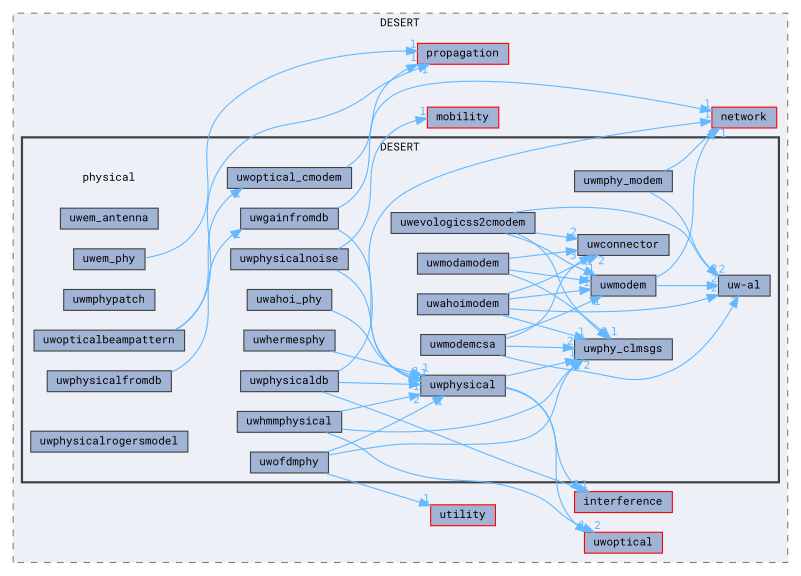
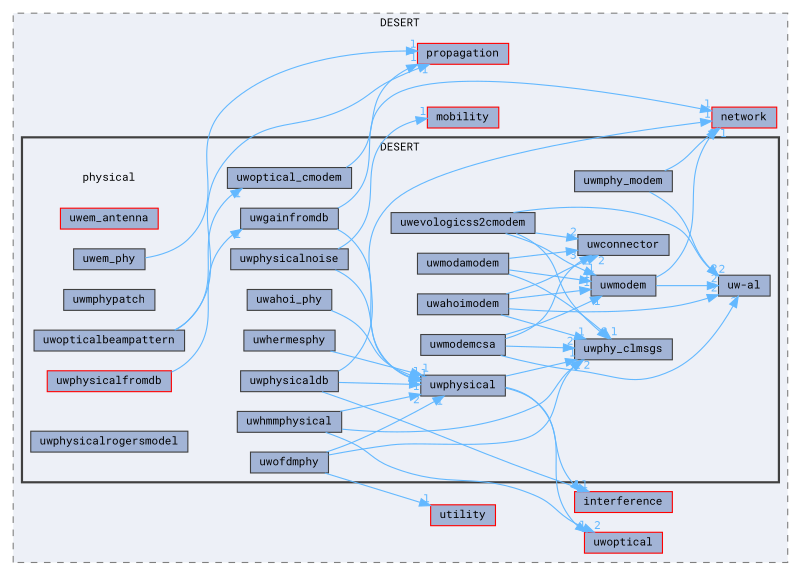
(109, 219) -> (109, 219)
(109, 381) -> (109, 381)
